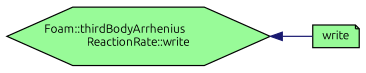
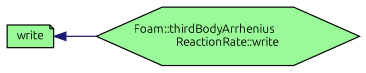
(298, 36) -> (81, 36)
